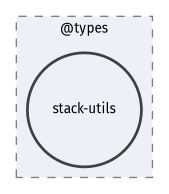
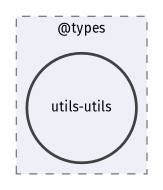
(84, 110) -> (82, 108)
